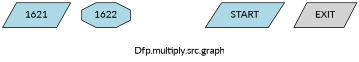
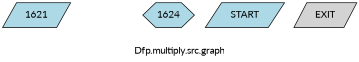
(106, 15) -> none
none -> (169, 15)
